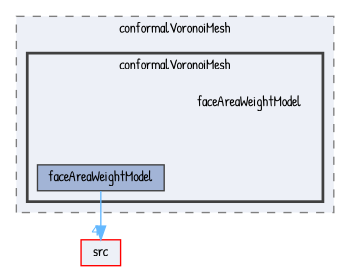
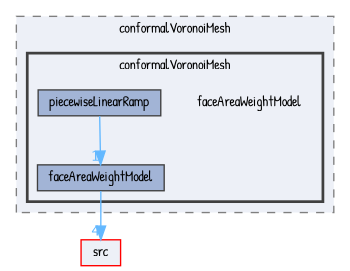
none -> (99, 103)
